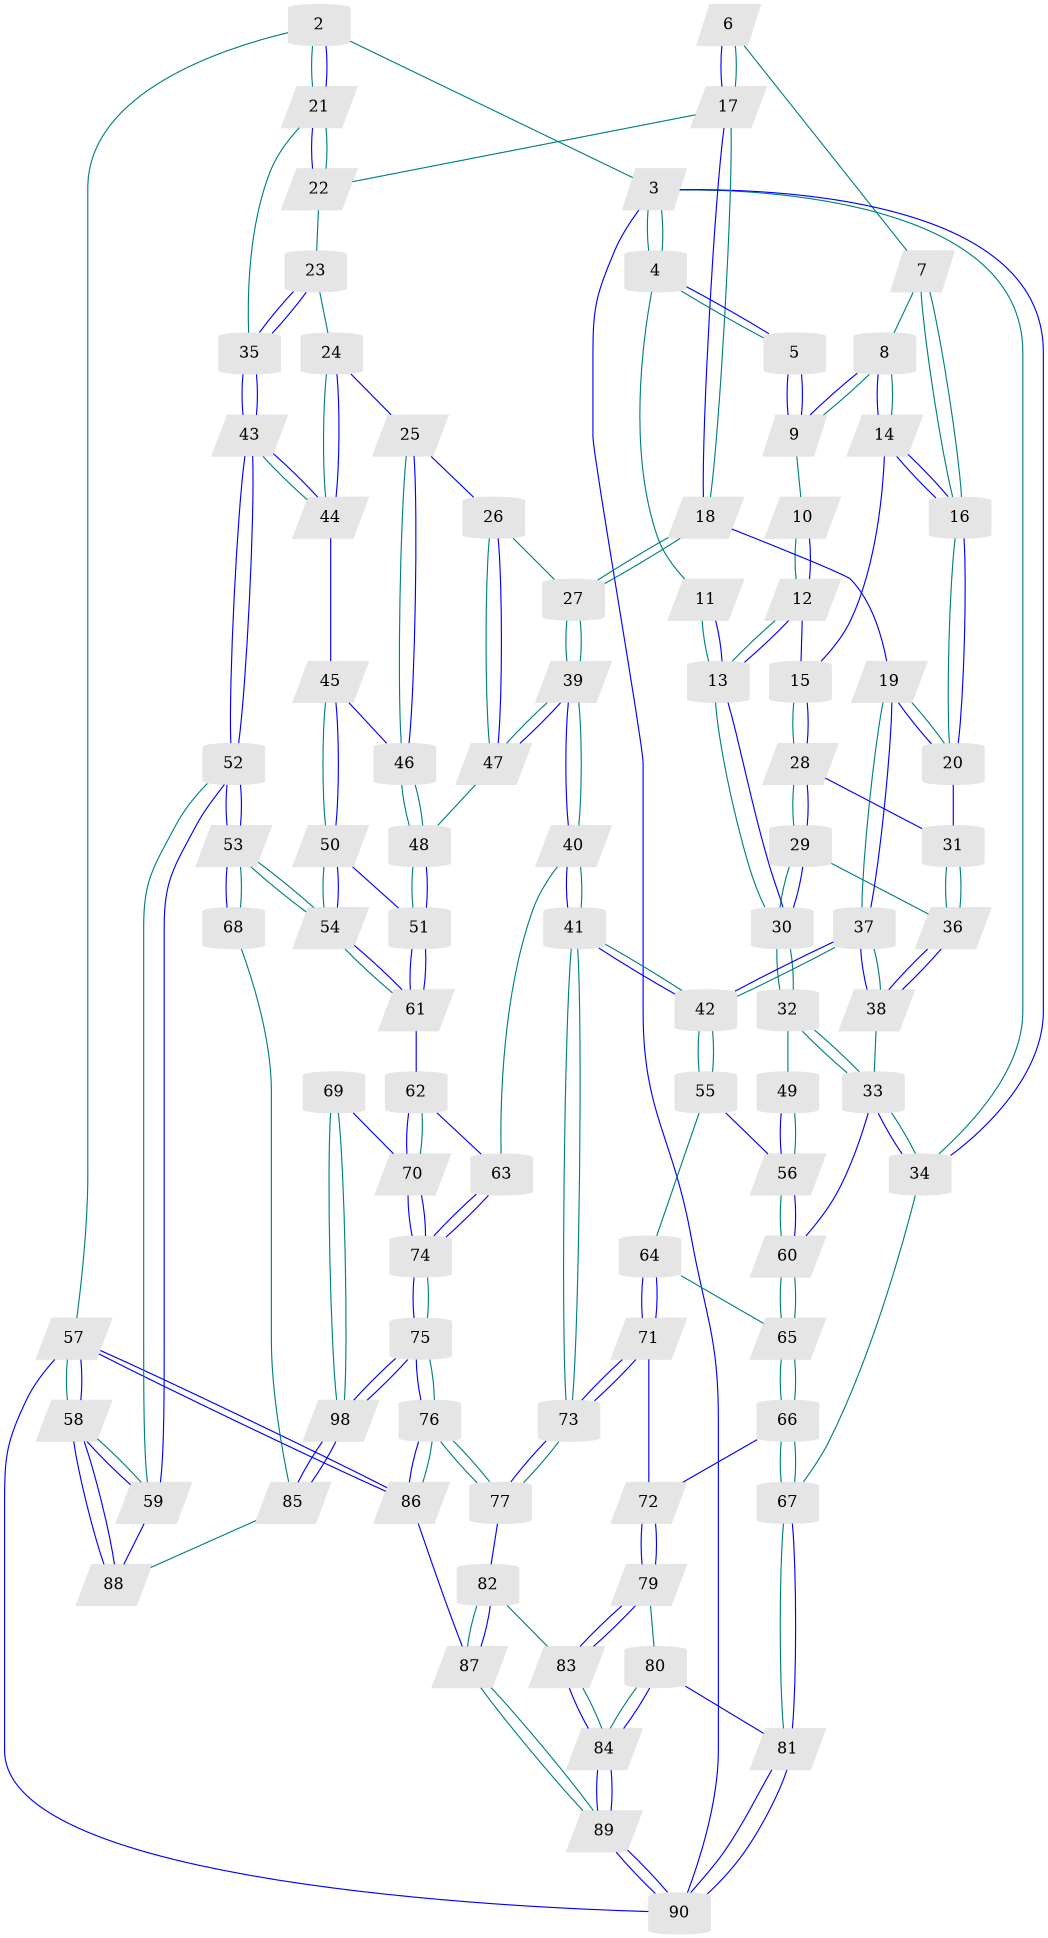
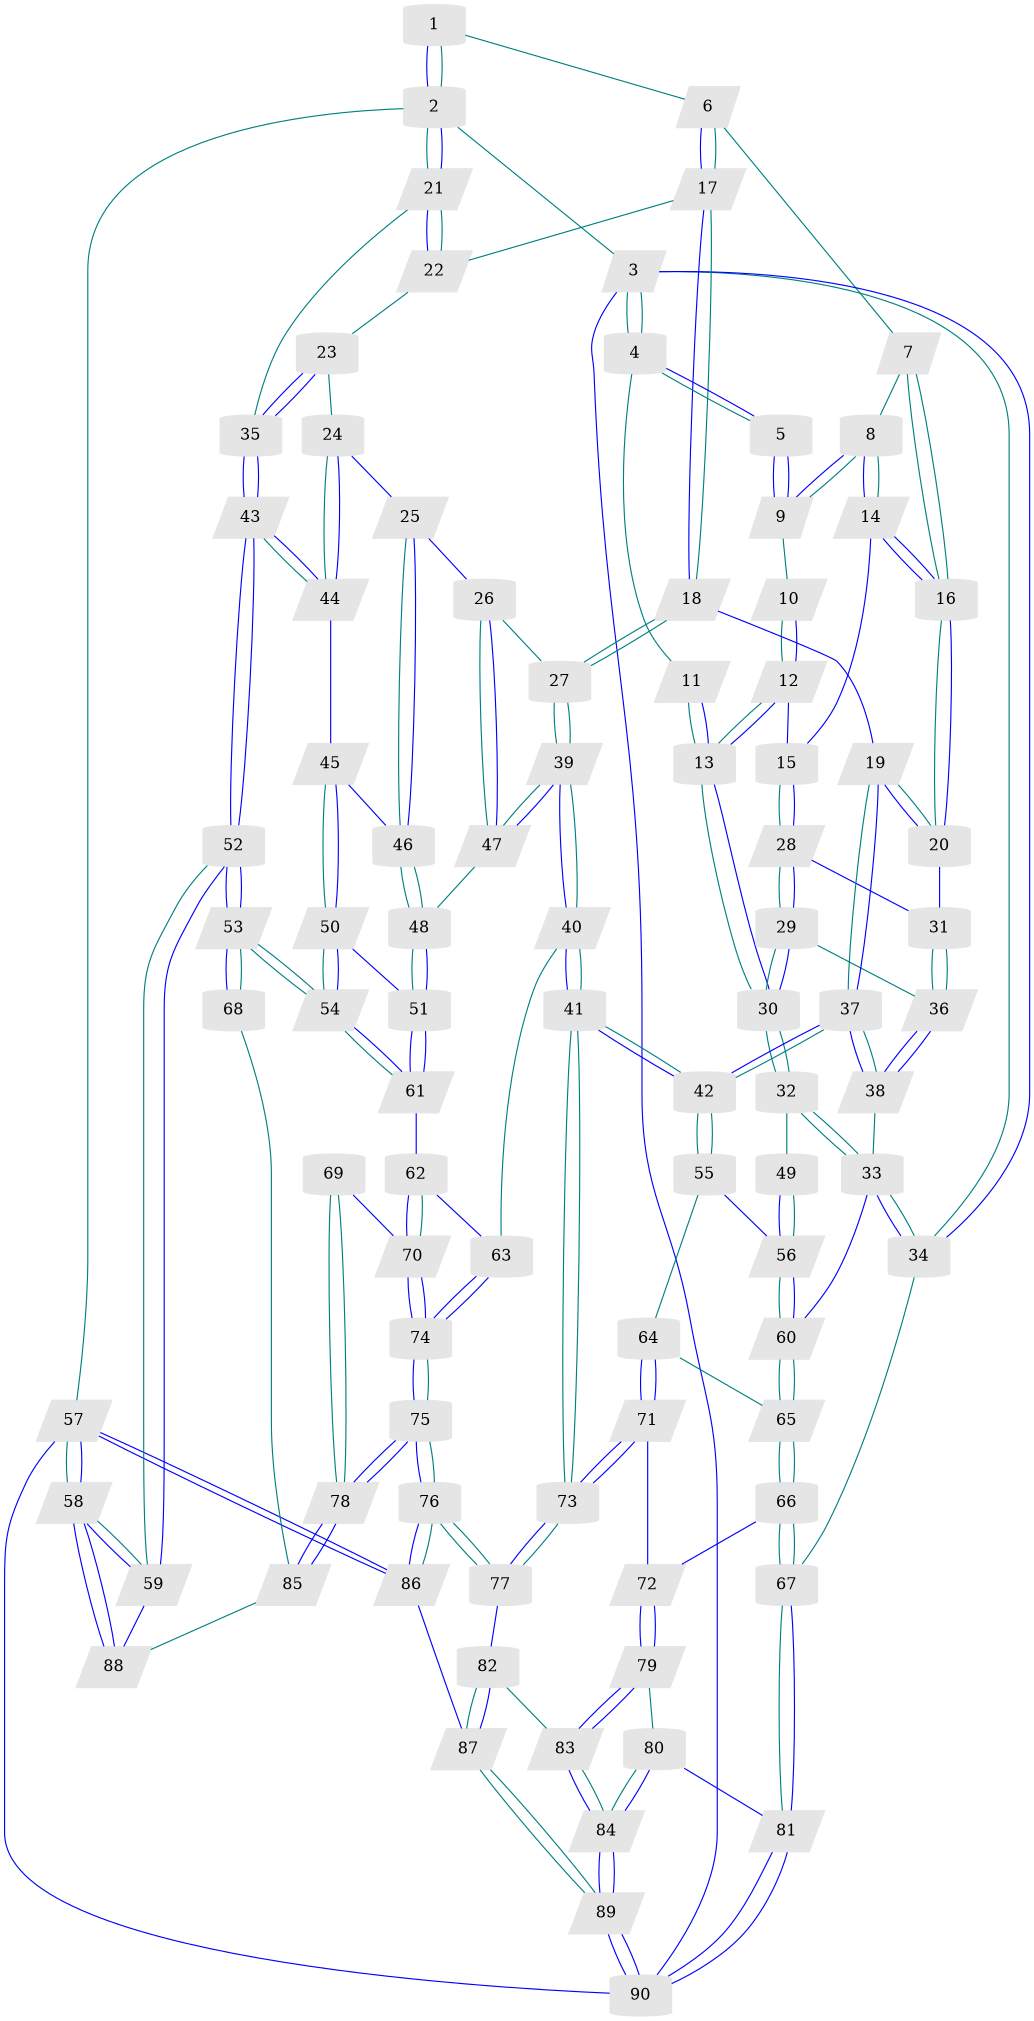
none -> (434, 25)
(341, 1421) -> (341, 1503)
